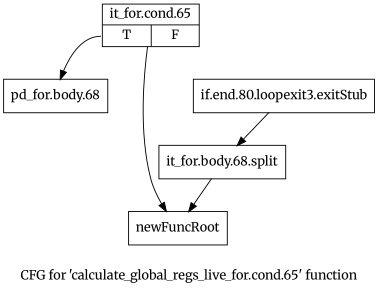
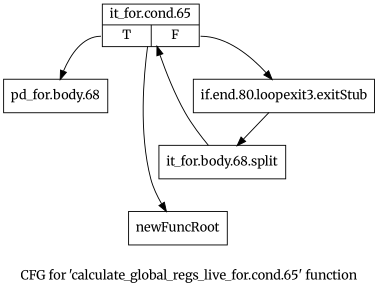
none -> (237, 48)
(203, 191) -> (180, 103)
